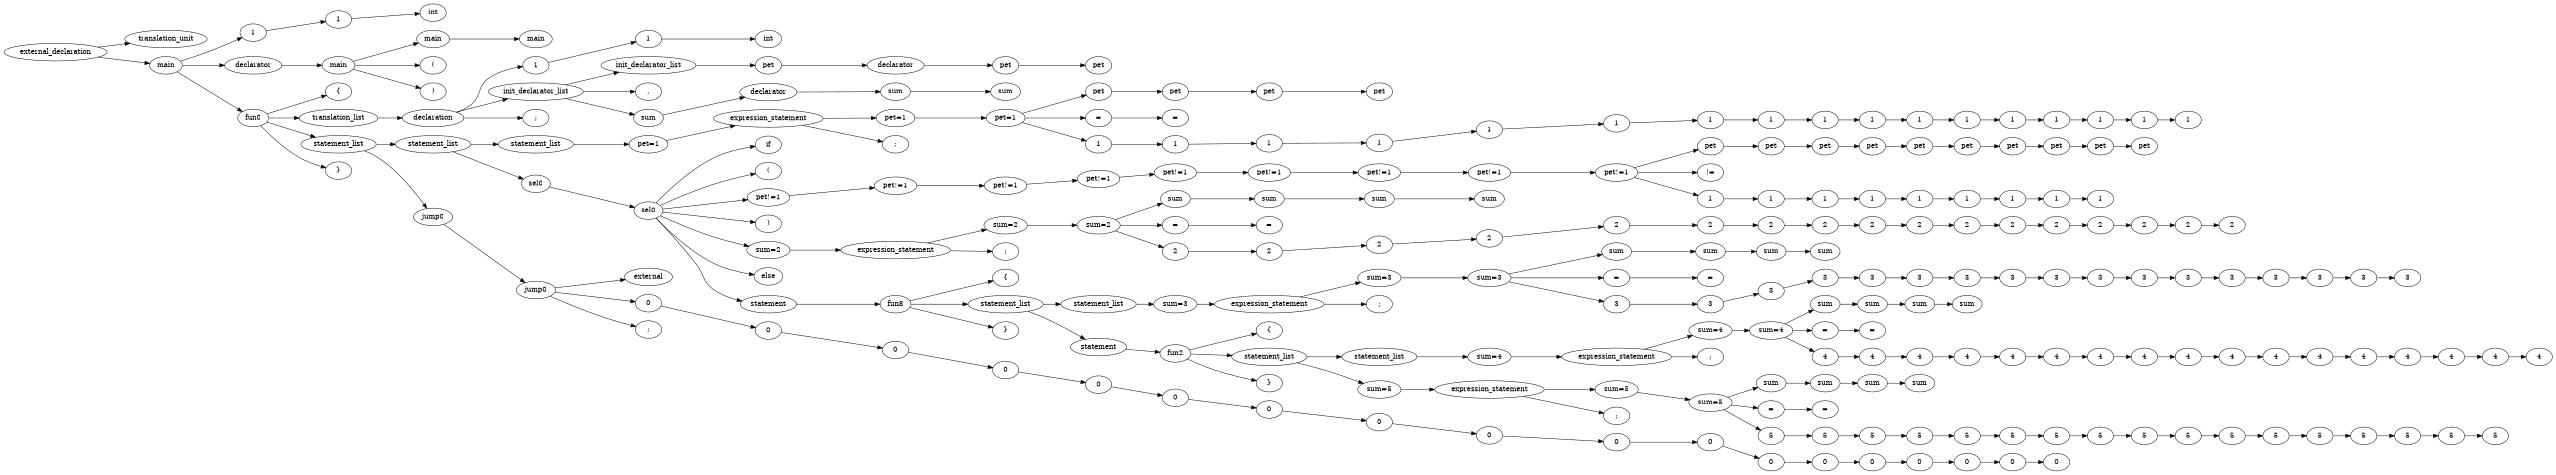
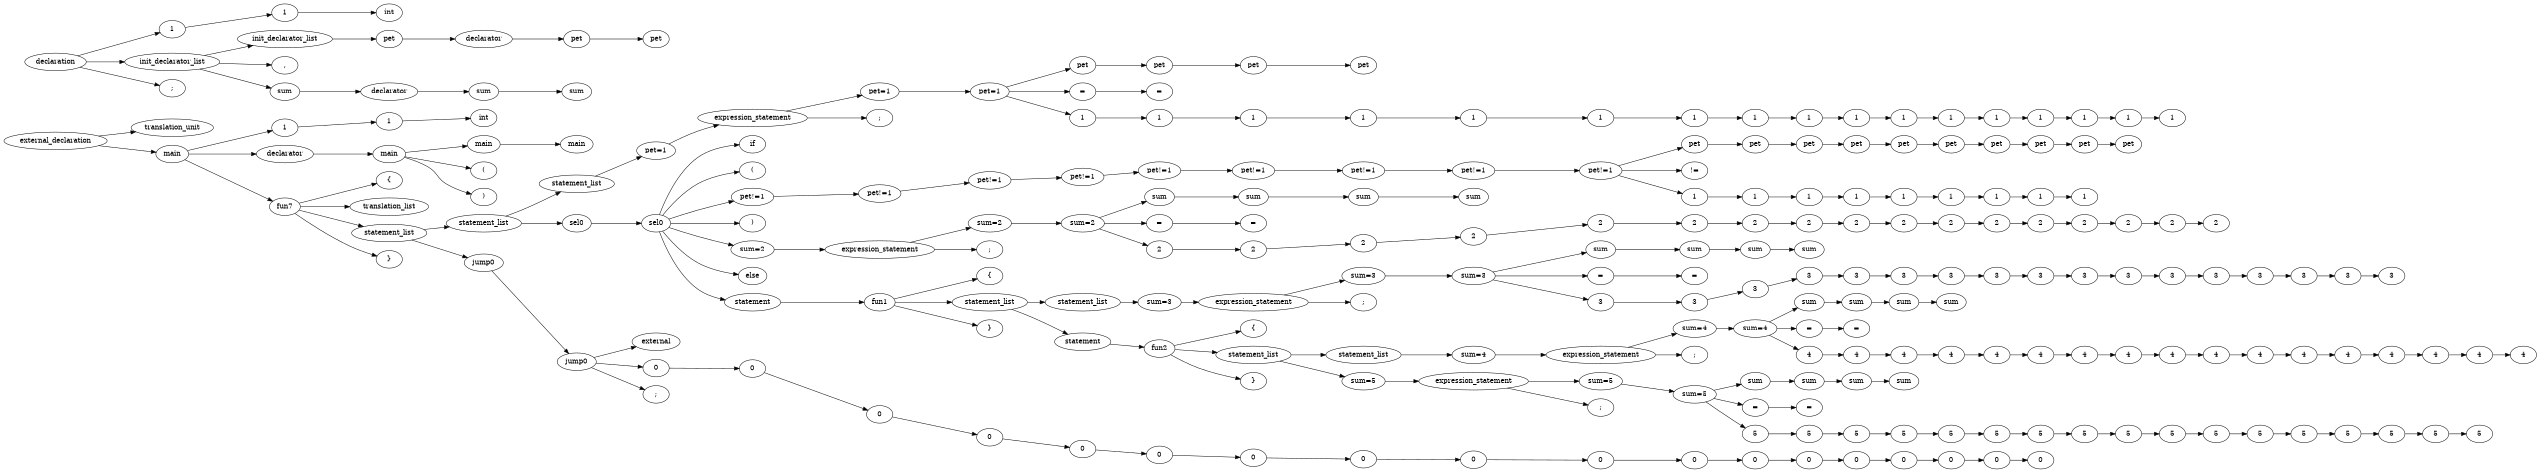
(253, 118) -> (285, 207)
(388, 118) -> none
(896, 304) -> (880, 302)
